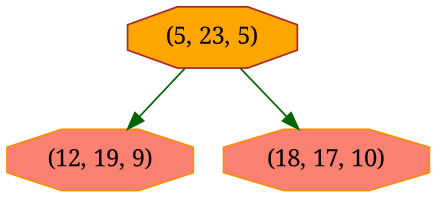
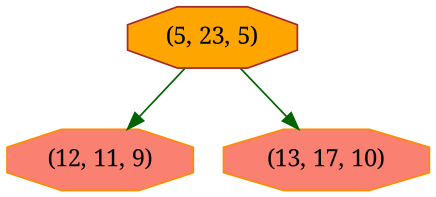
(100, 160) -> (100, 160)
(326, 160) -> (326, 160)
